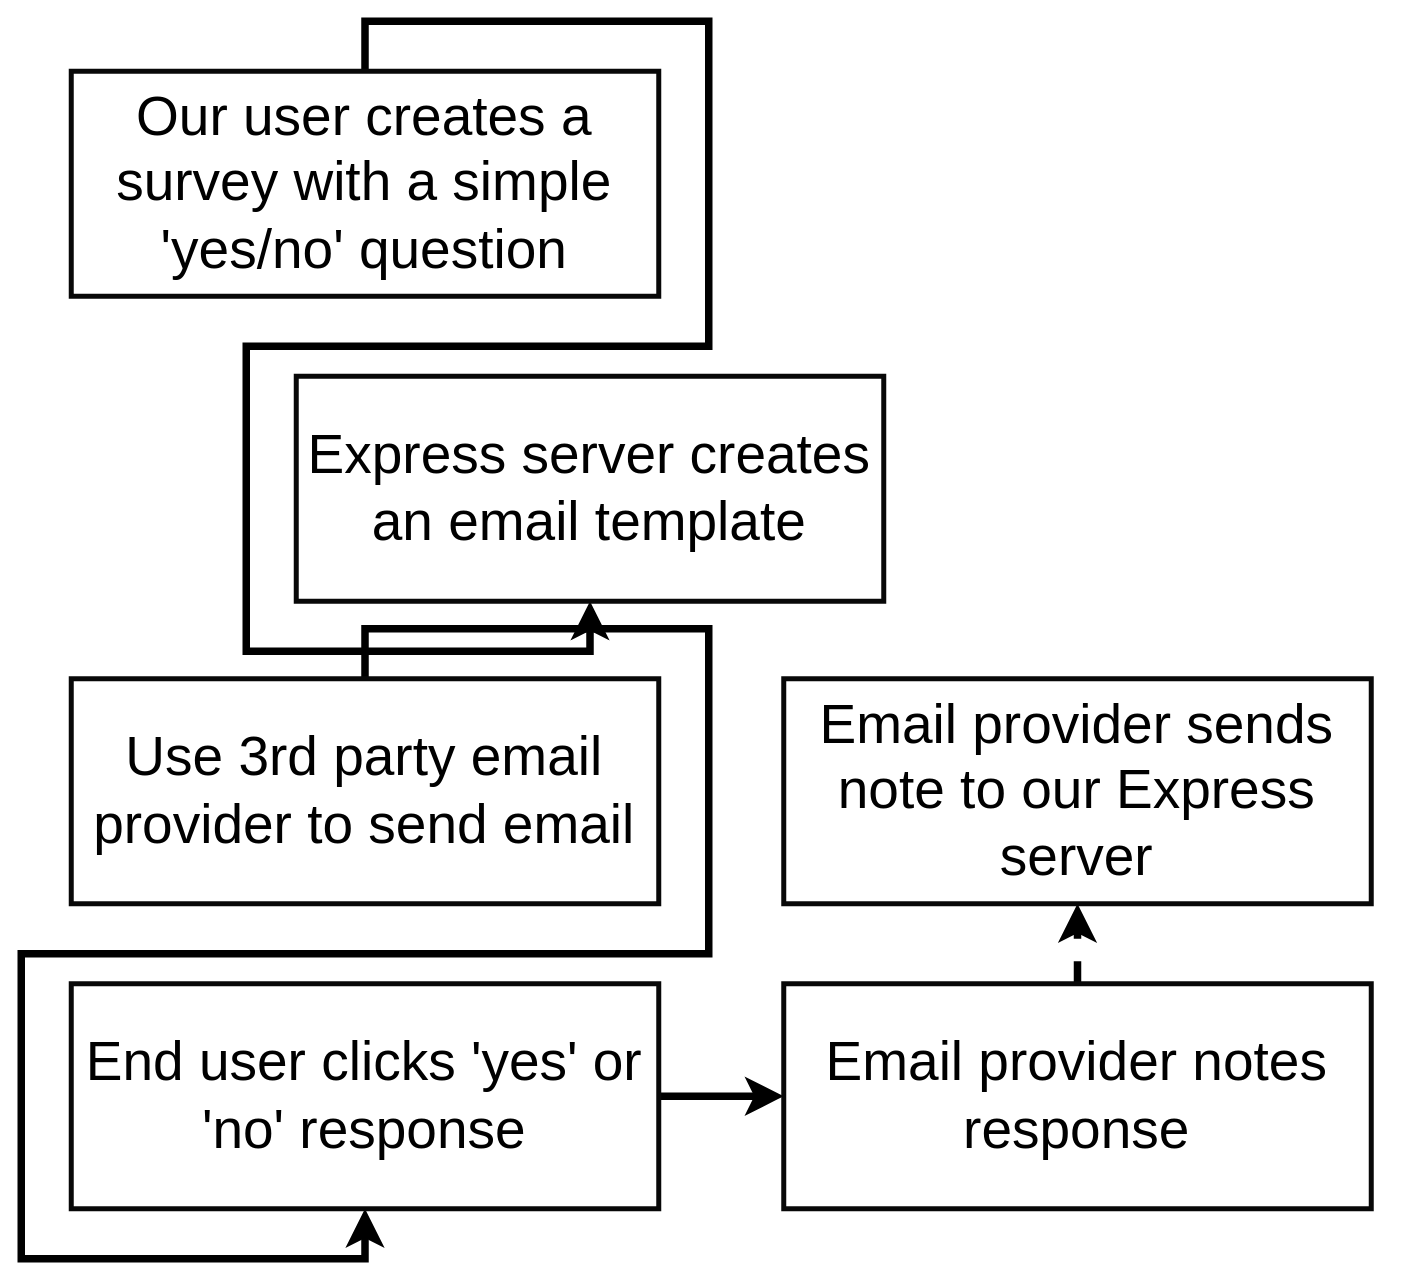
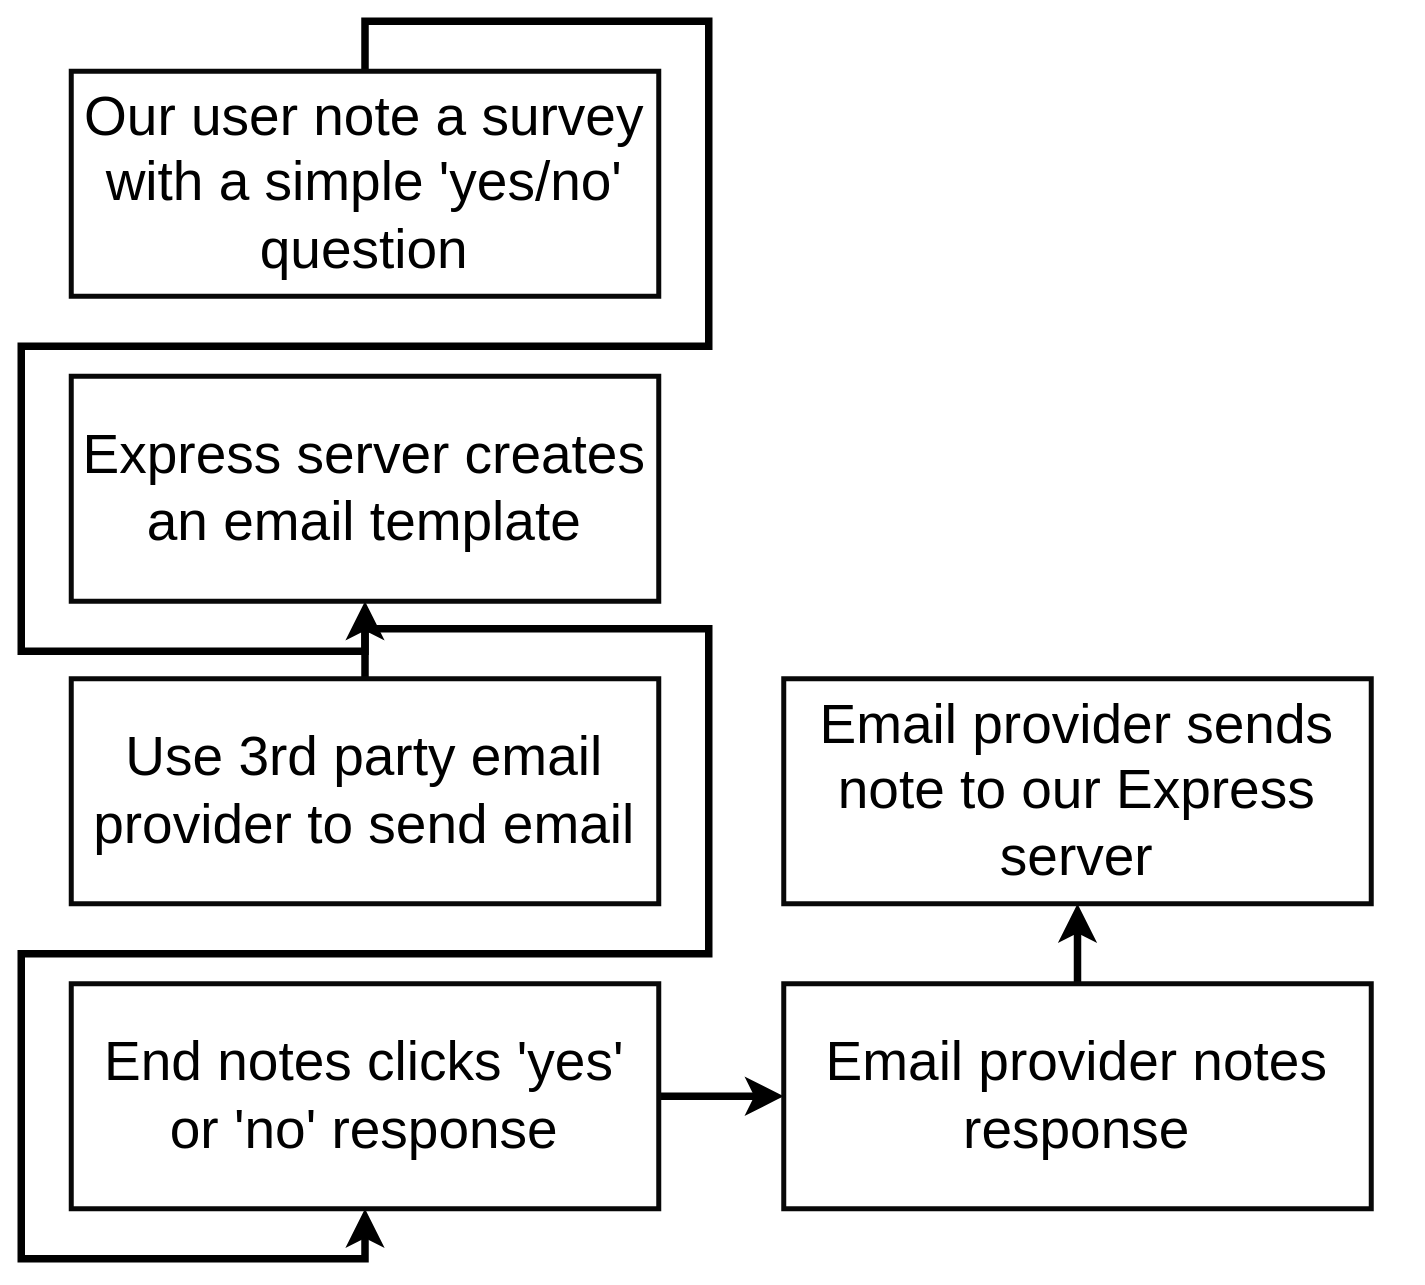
(365, 184) -> (365, 184)
(590, 489) -> (365, 489)
(1078, 950) -> (1078, 950)
(365, 1096) -> (365, 1096)
